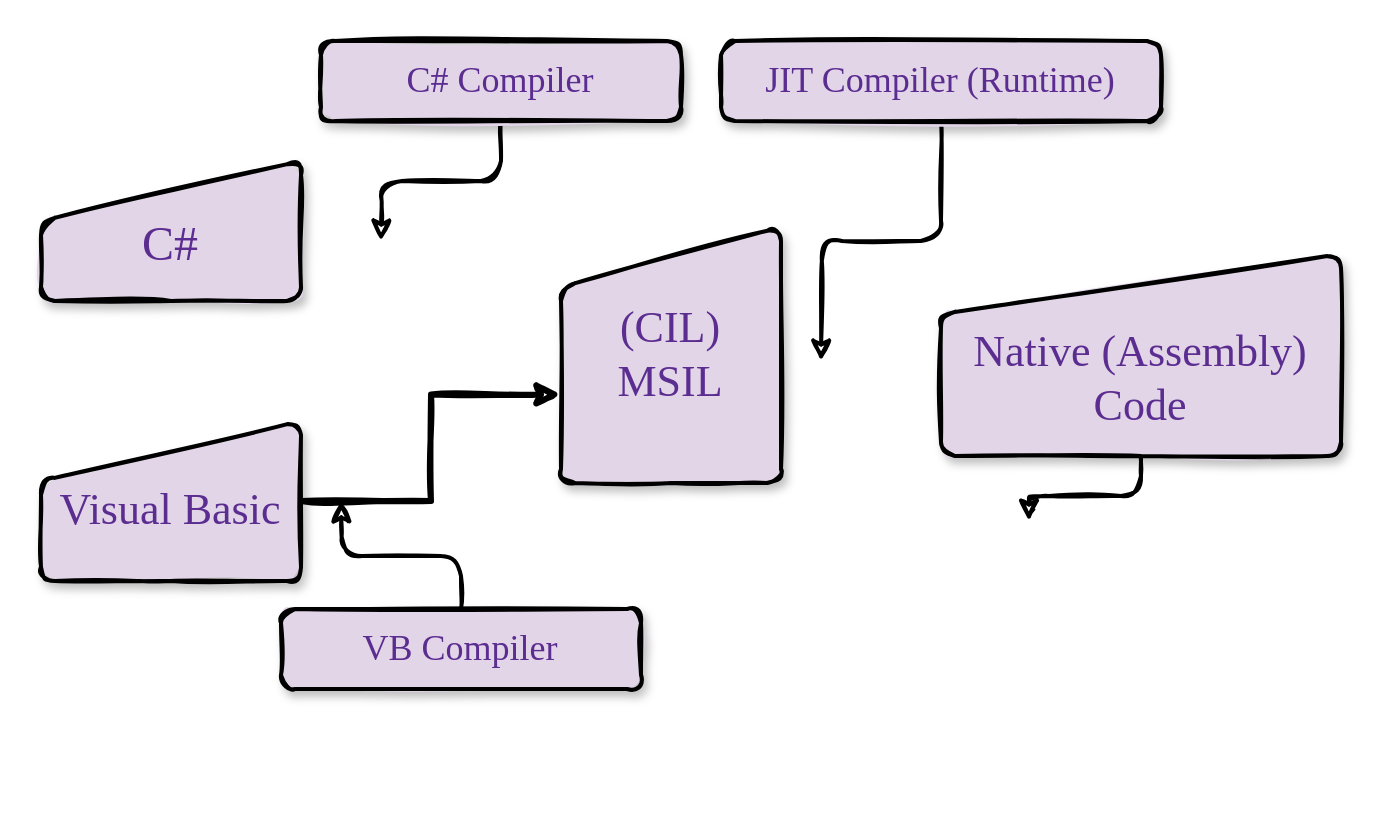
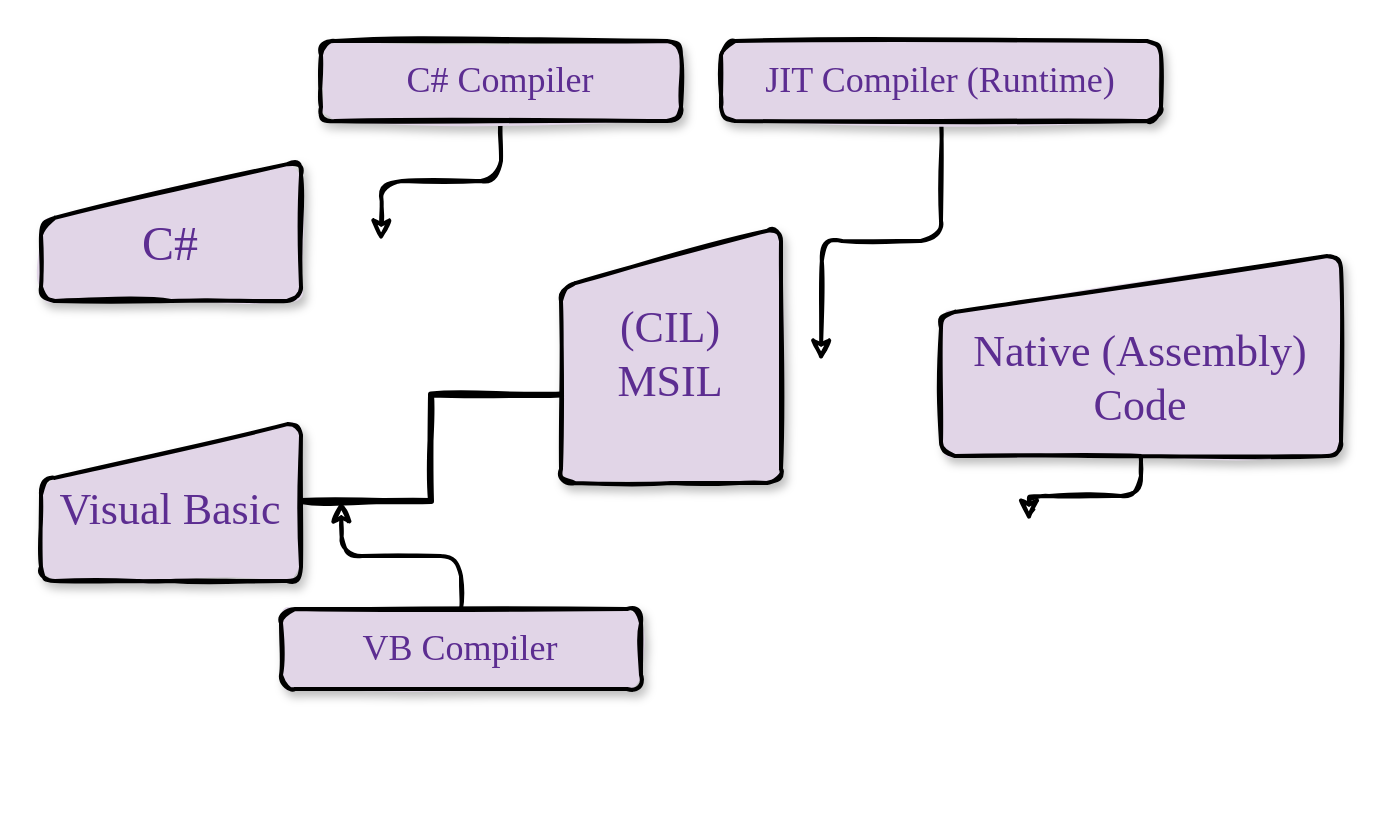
(541, 394) -> (548, 394)
